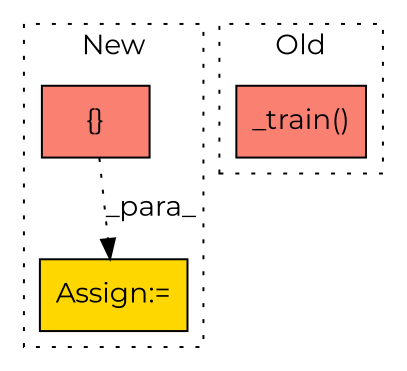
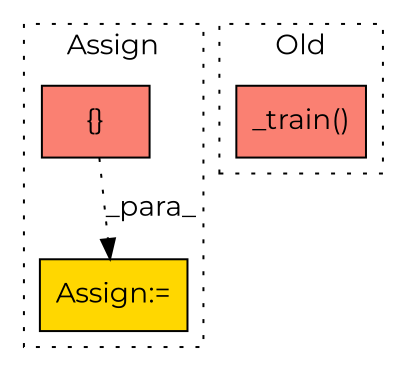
(114, 47) -> (114, 47)
